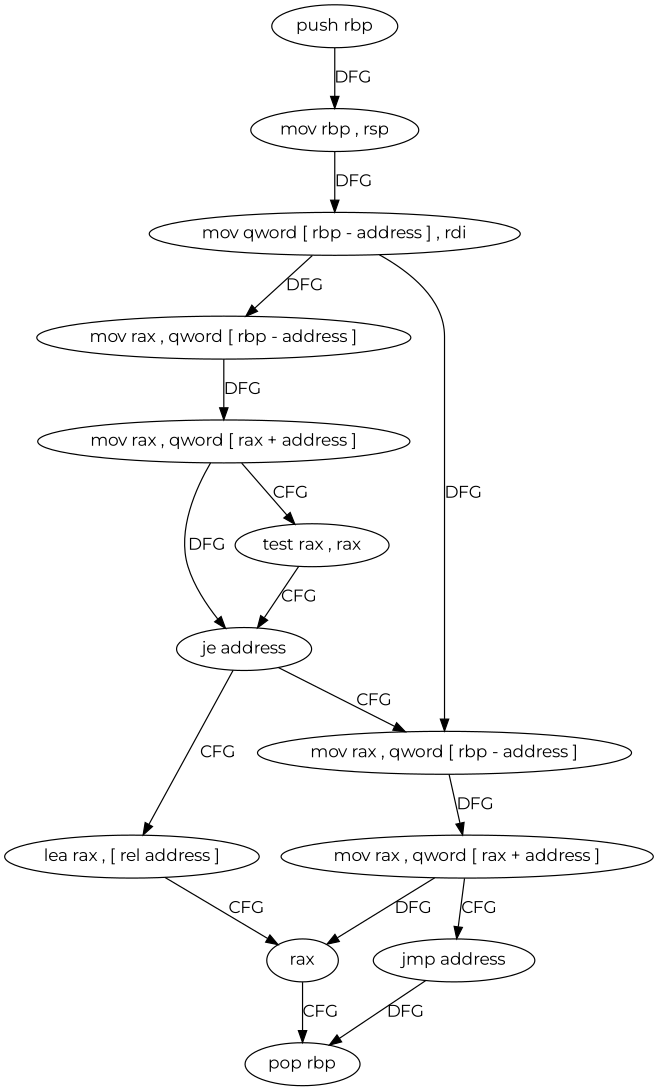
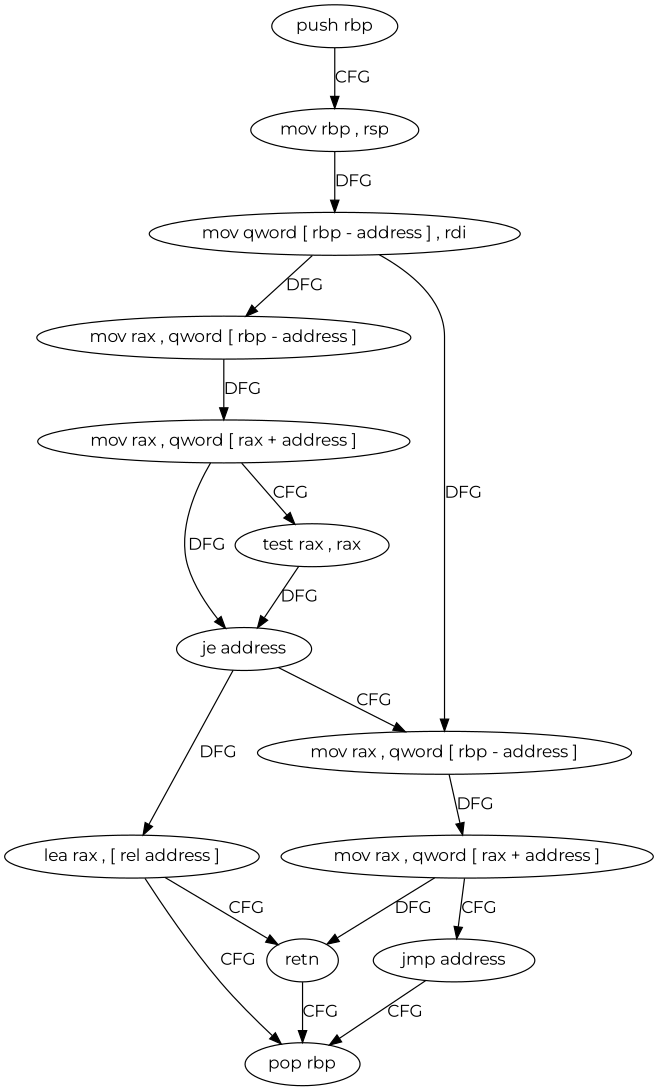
(353, 78) -> (353, 78)
(299, 597) -> (299, 597)
(218, 753) -> (218, 753)
(303, 960) -> (303, 960)
none -> (203, 961)
(405, 1012) -> (405, 1012)
